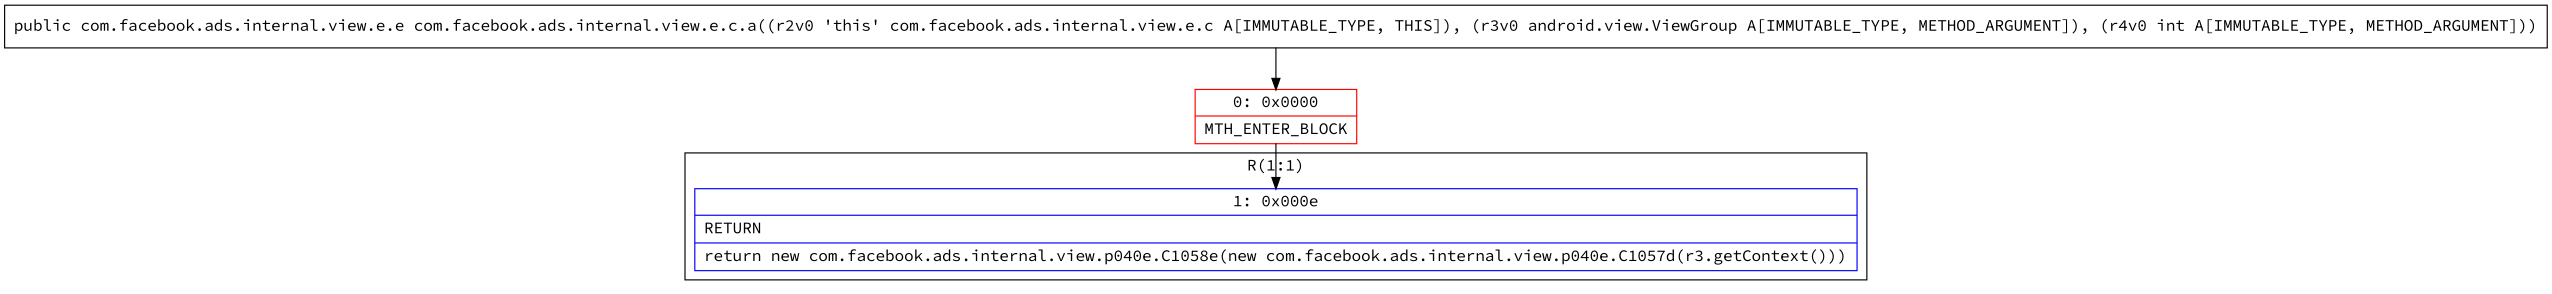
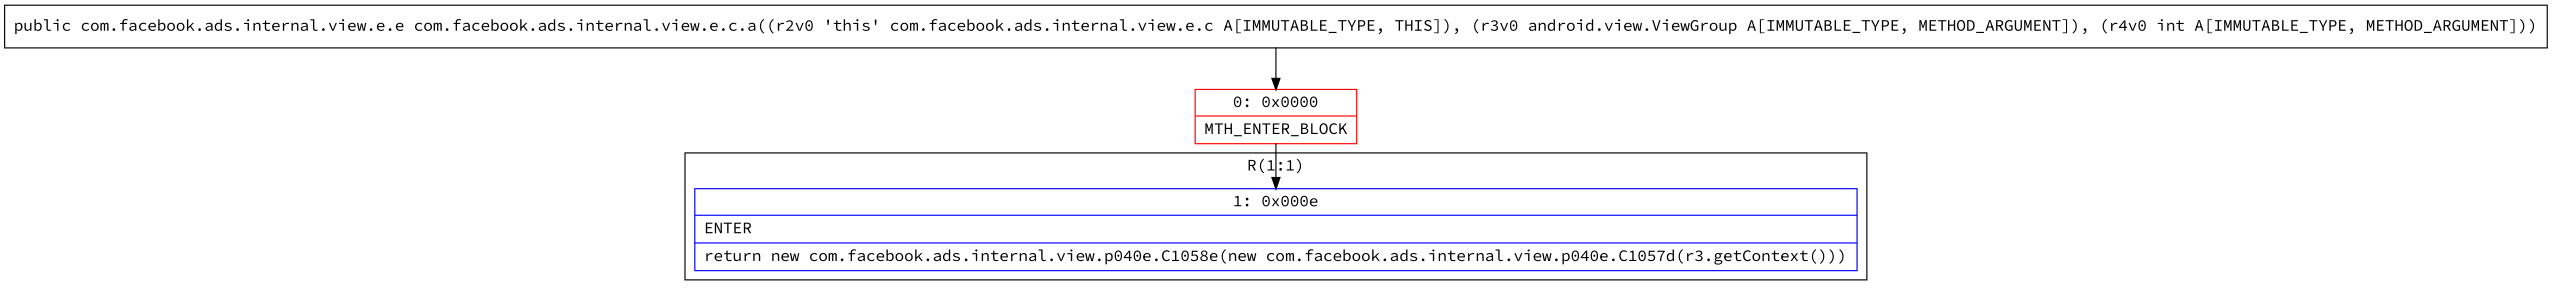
(733, 229) -> (728, 229)
